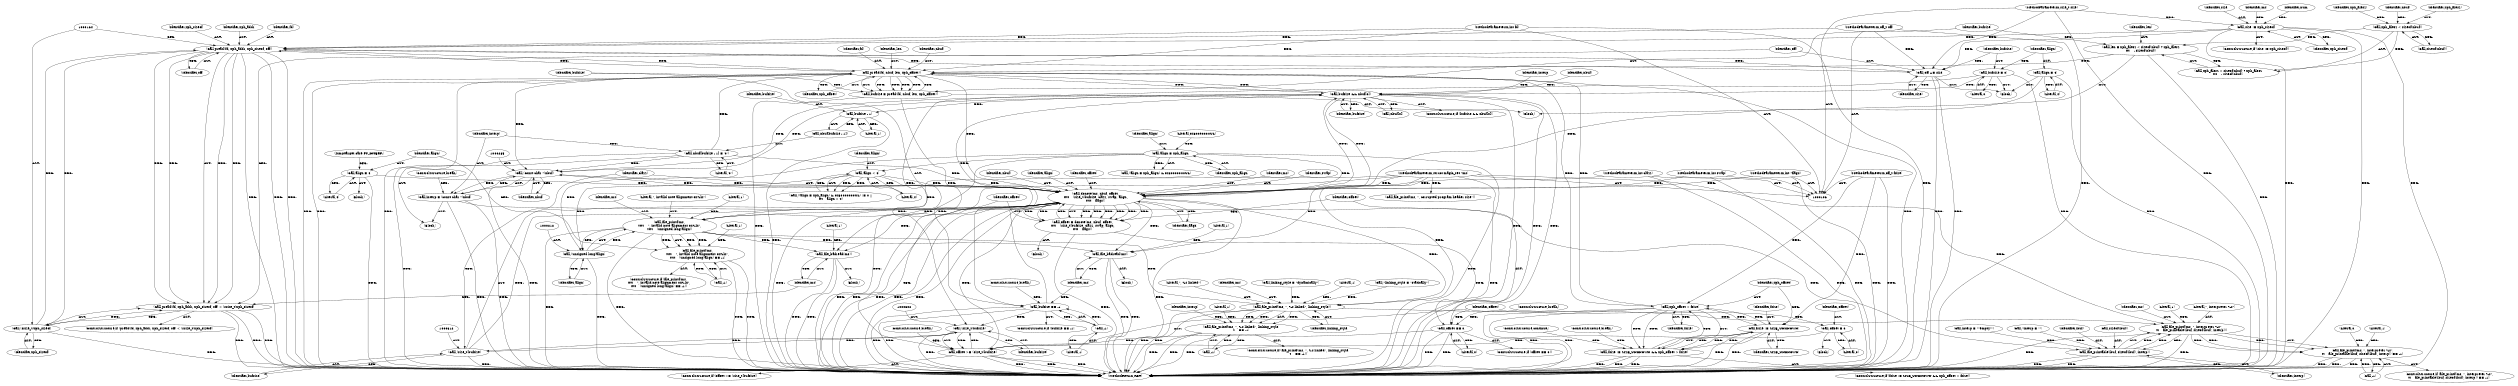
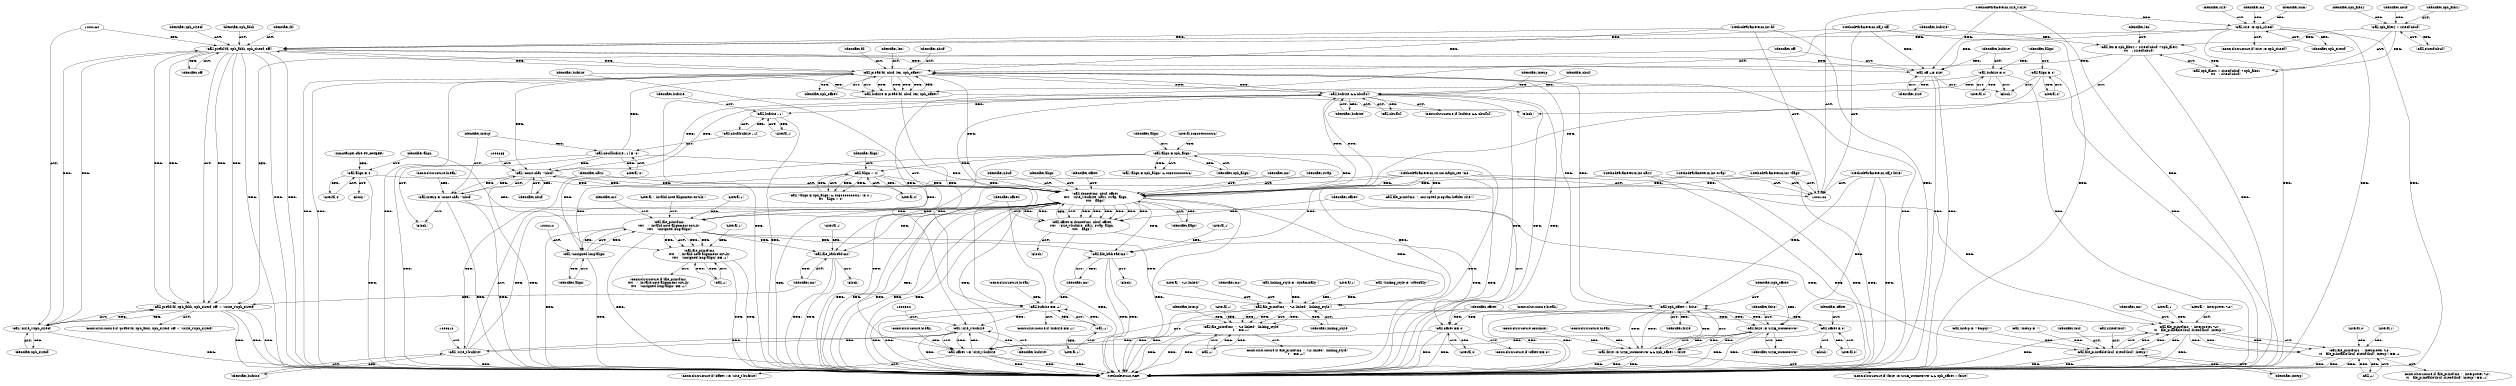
(781, 283) -> (781, 283)
